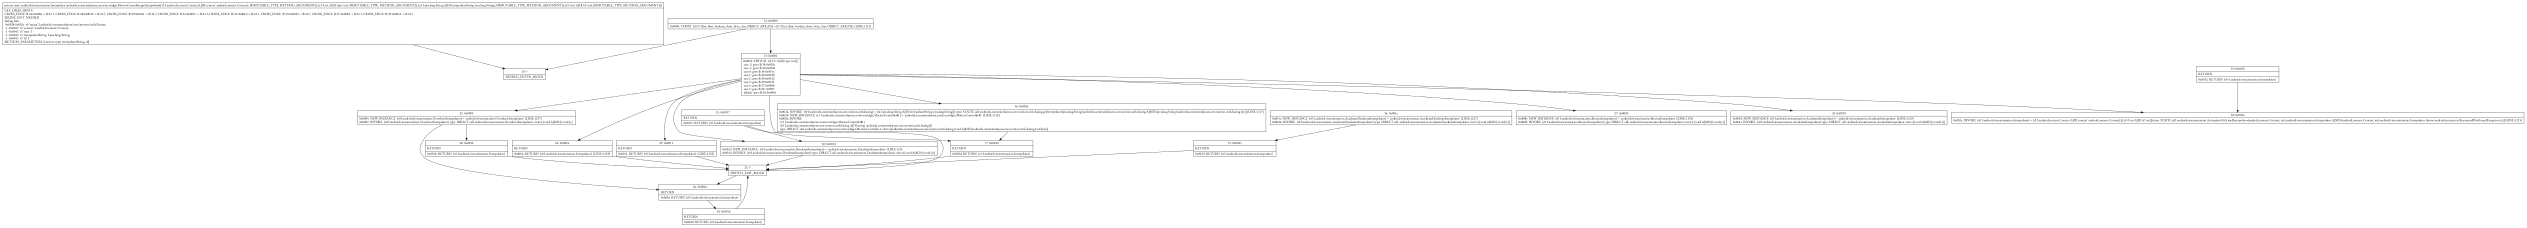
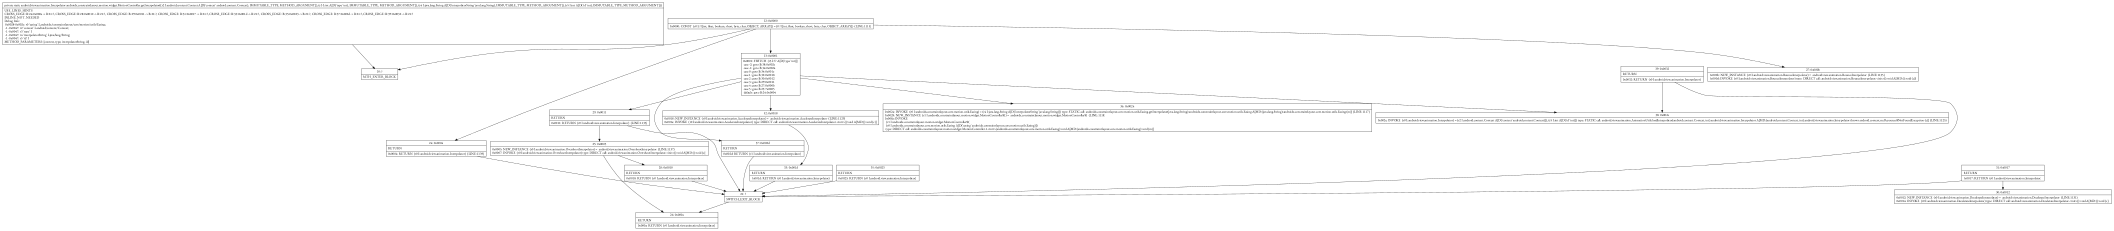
(525, 77) -> (380, 77)
(1187, 84) -> (1329, 34)
(629, 95) -> (599, 132)
(659, 105) -> (606, 82)
(674, 116) -> none
(1391, 118) -> none
(1004, 135) -> none
(786, 160) -> (1515, 175)
(711, 204) -> (806, 141)
